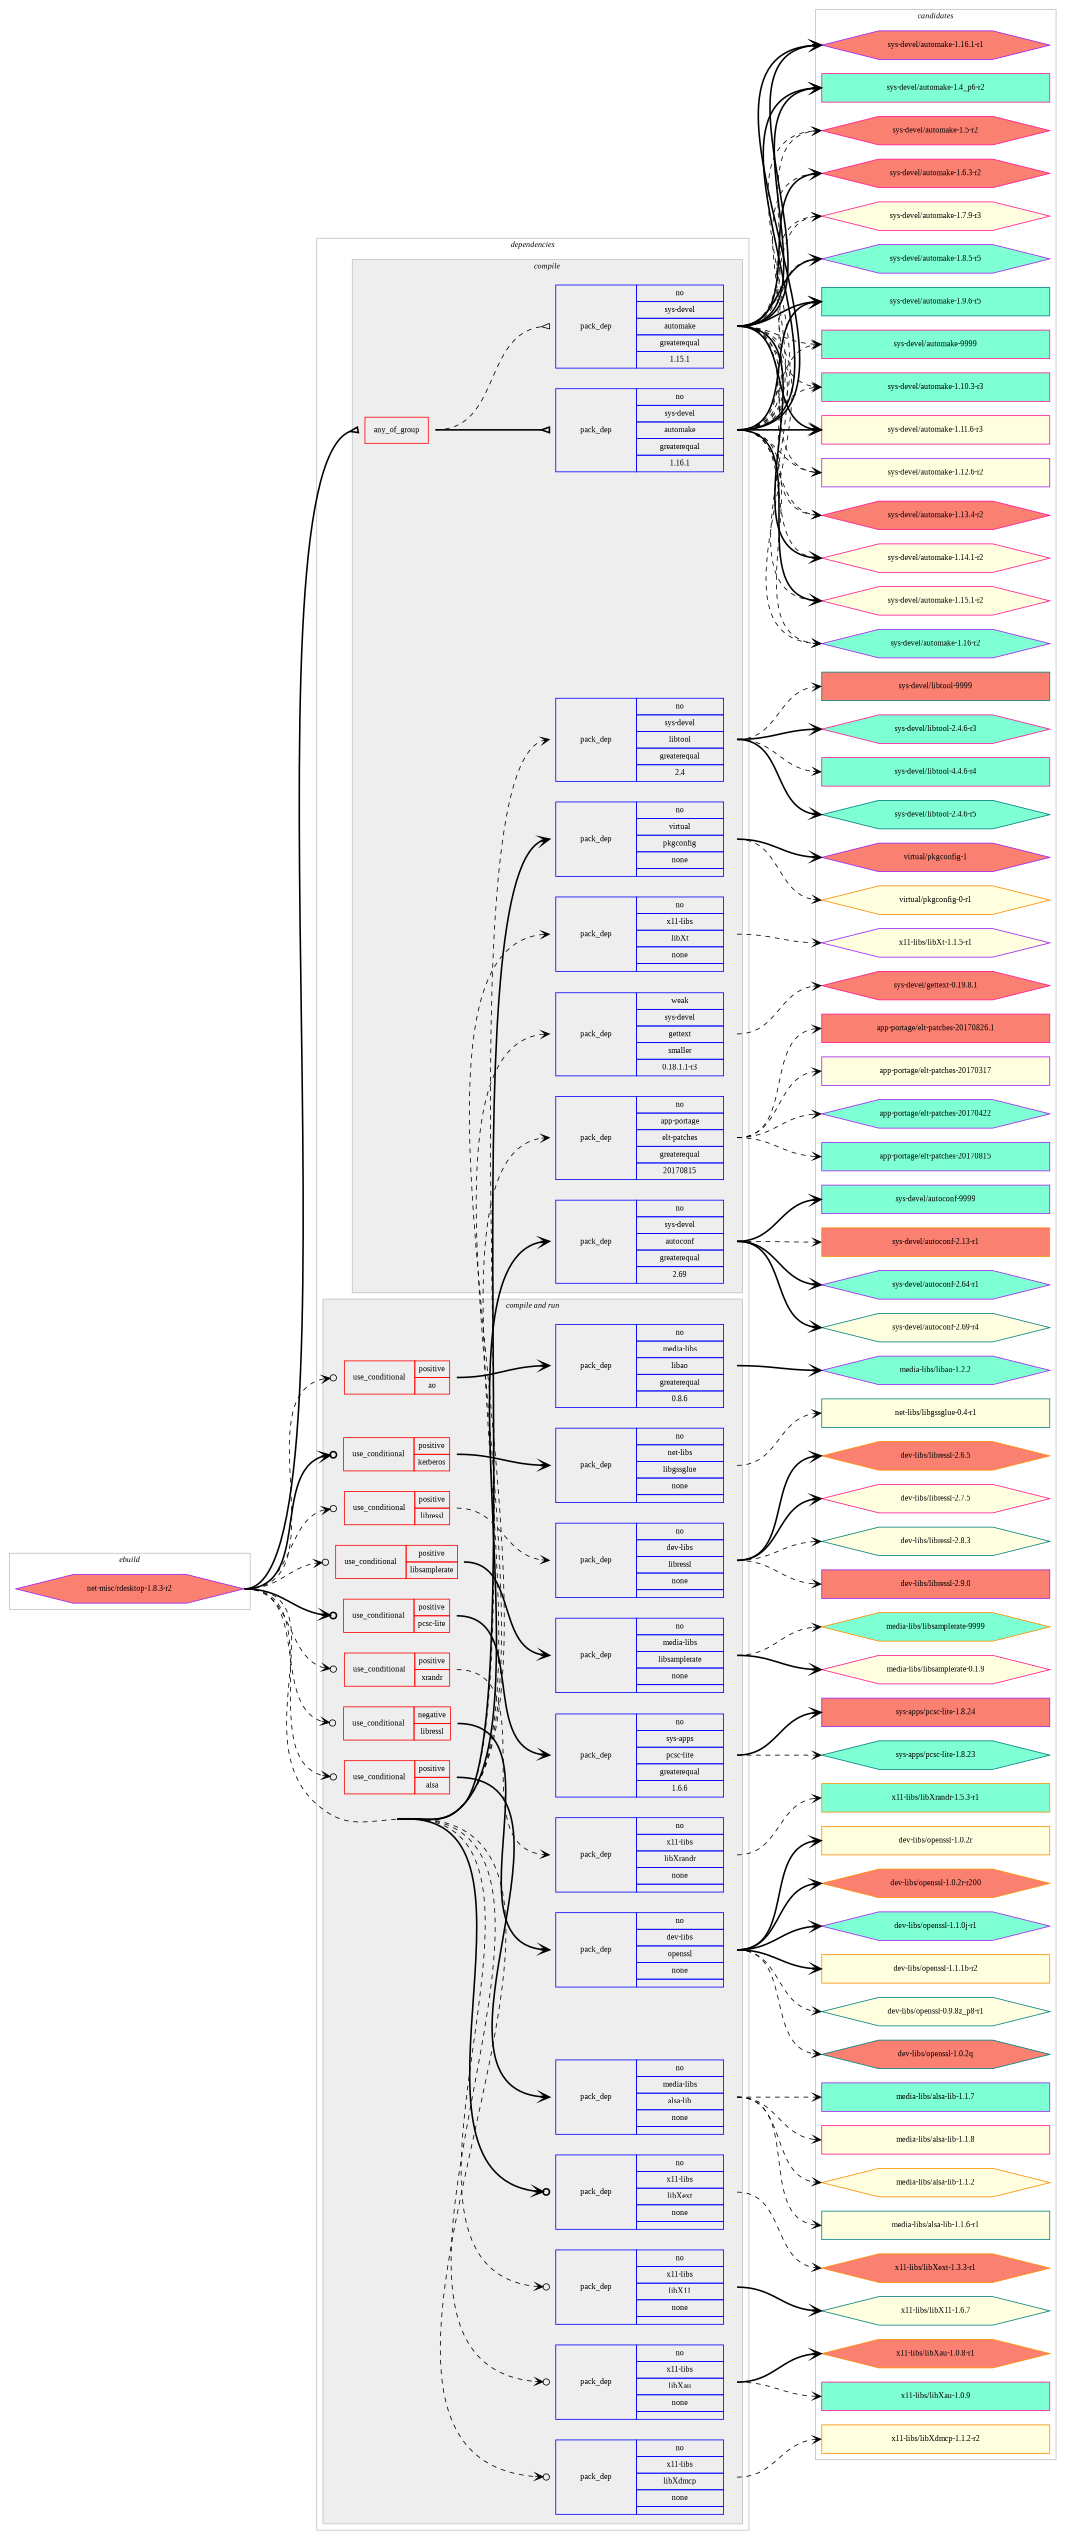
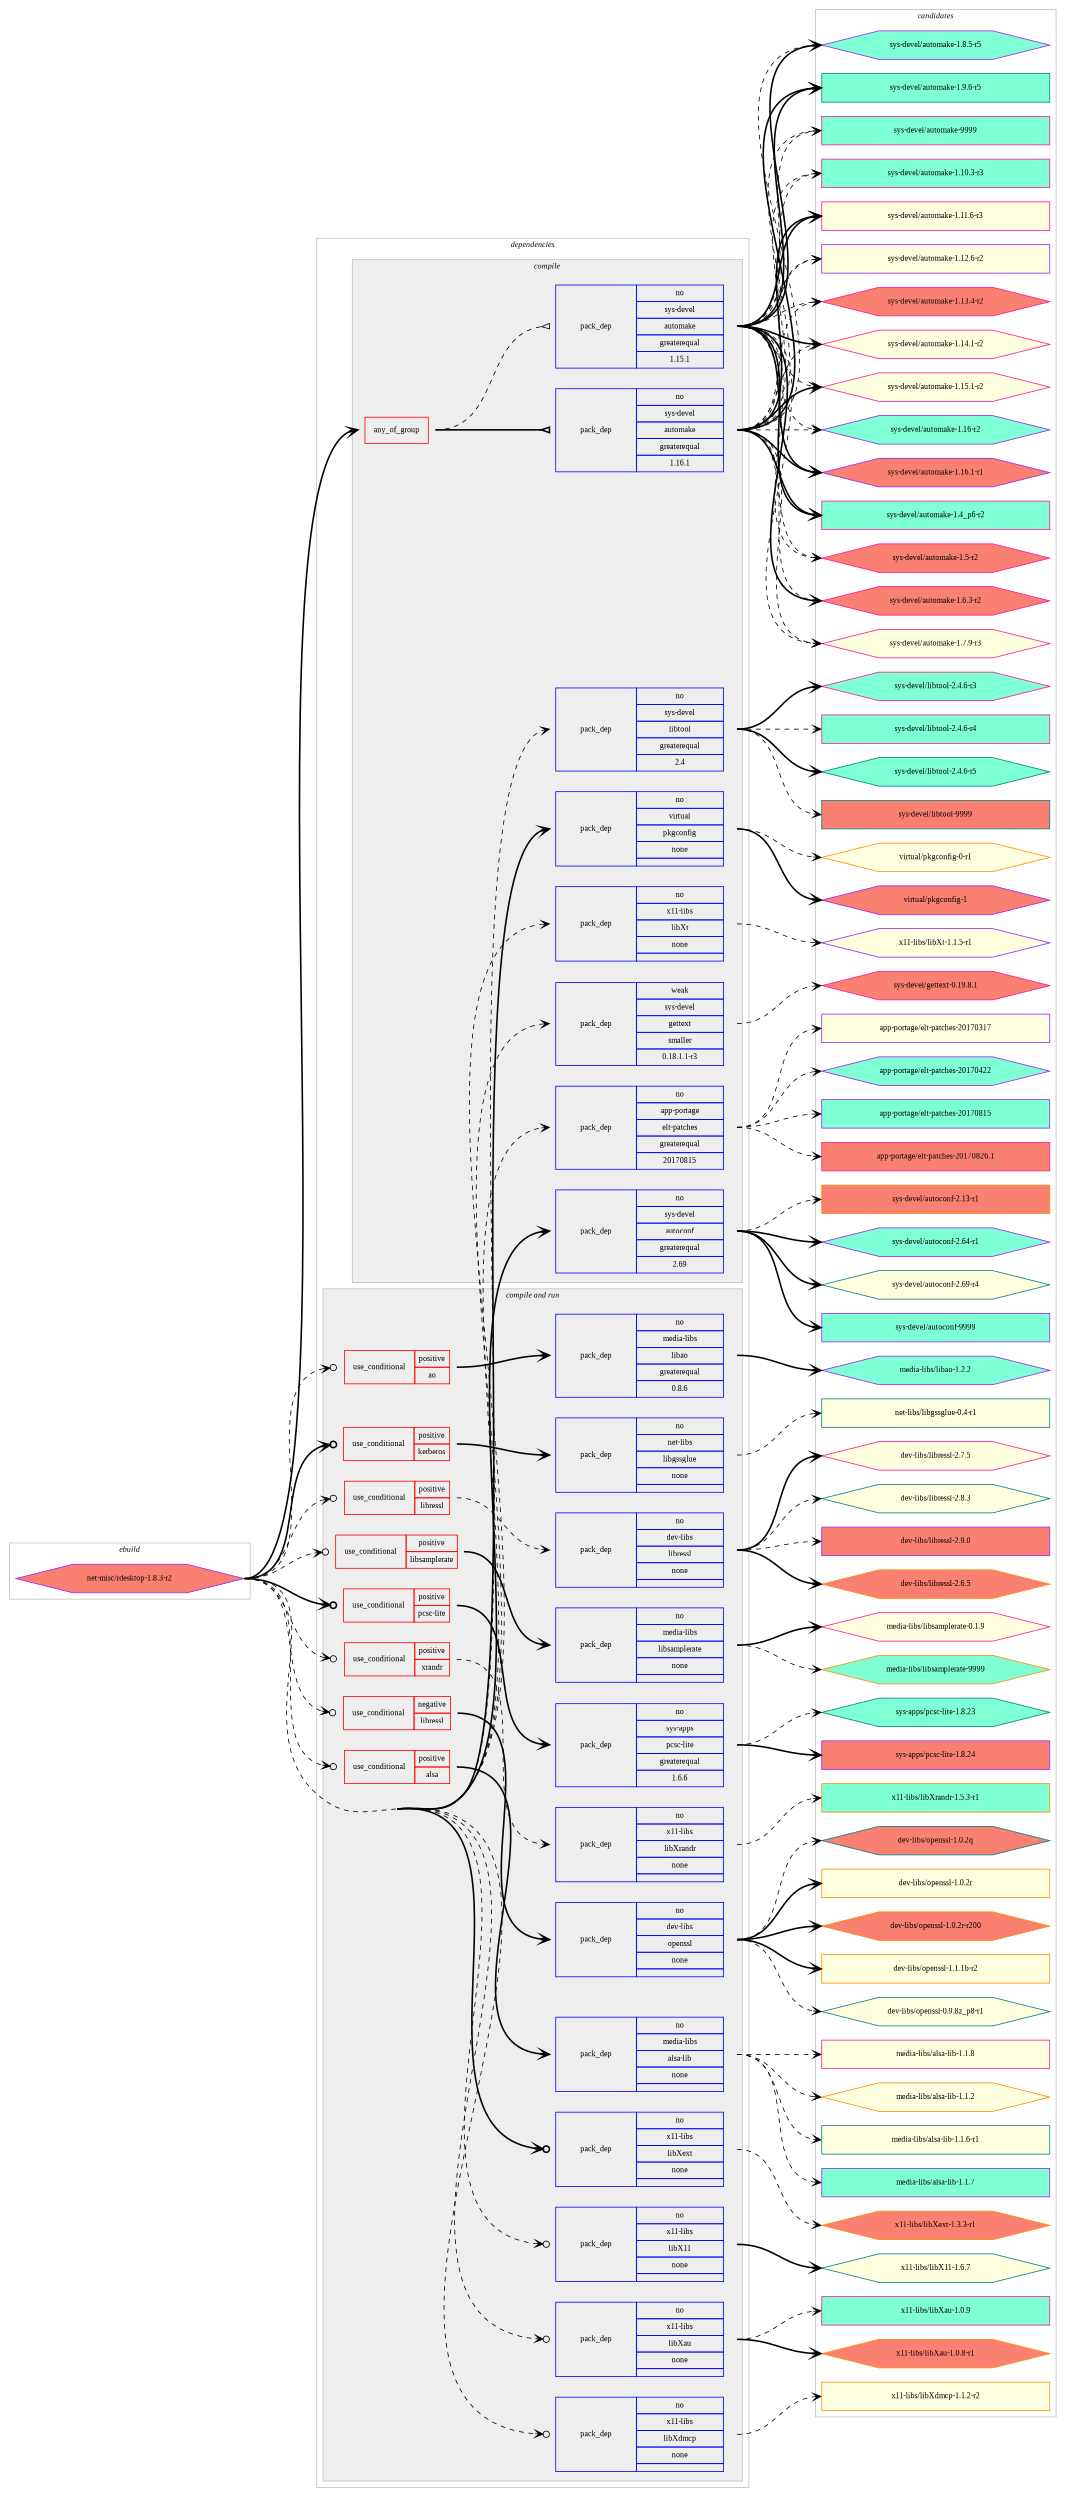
(936, 772) -> (936, 729)
(301, 1013) -> (301, 1007)
(936, 1926) -> none
